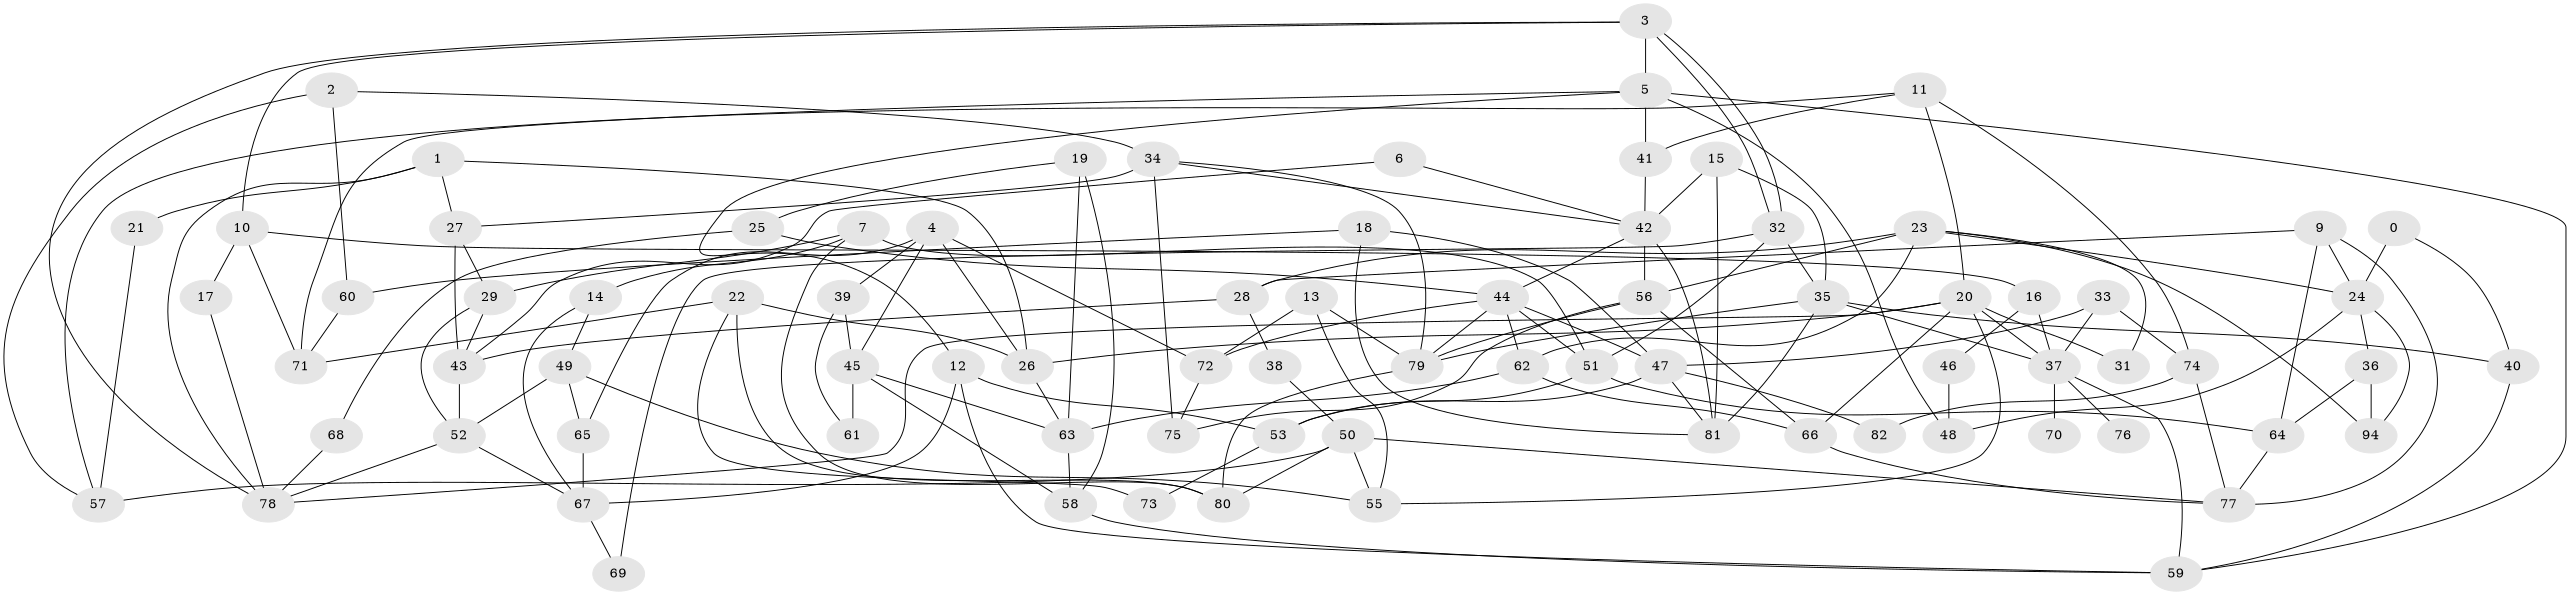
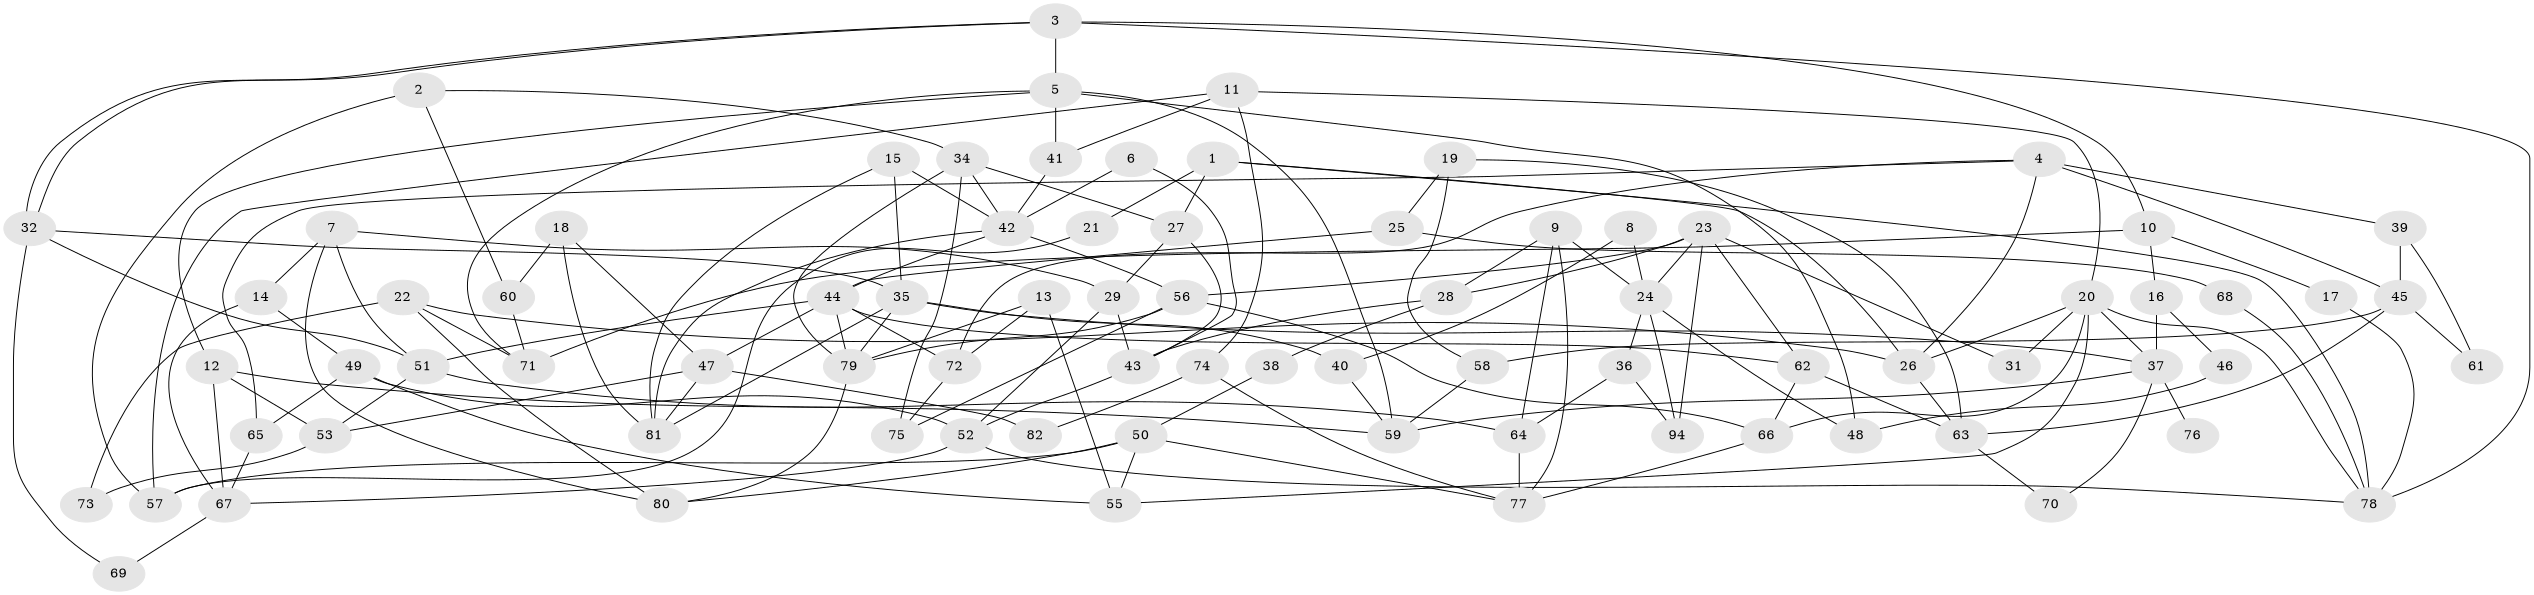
(2394, 228) -> (1631, 228)
(2103, 298) -> none
(1069, 470) -> (2006, 470)
